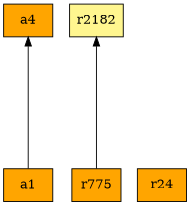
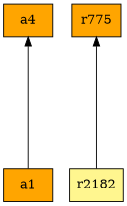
(96, 107) -> (96, 107)
(162, 185) -> none
